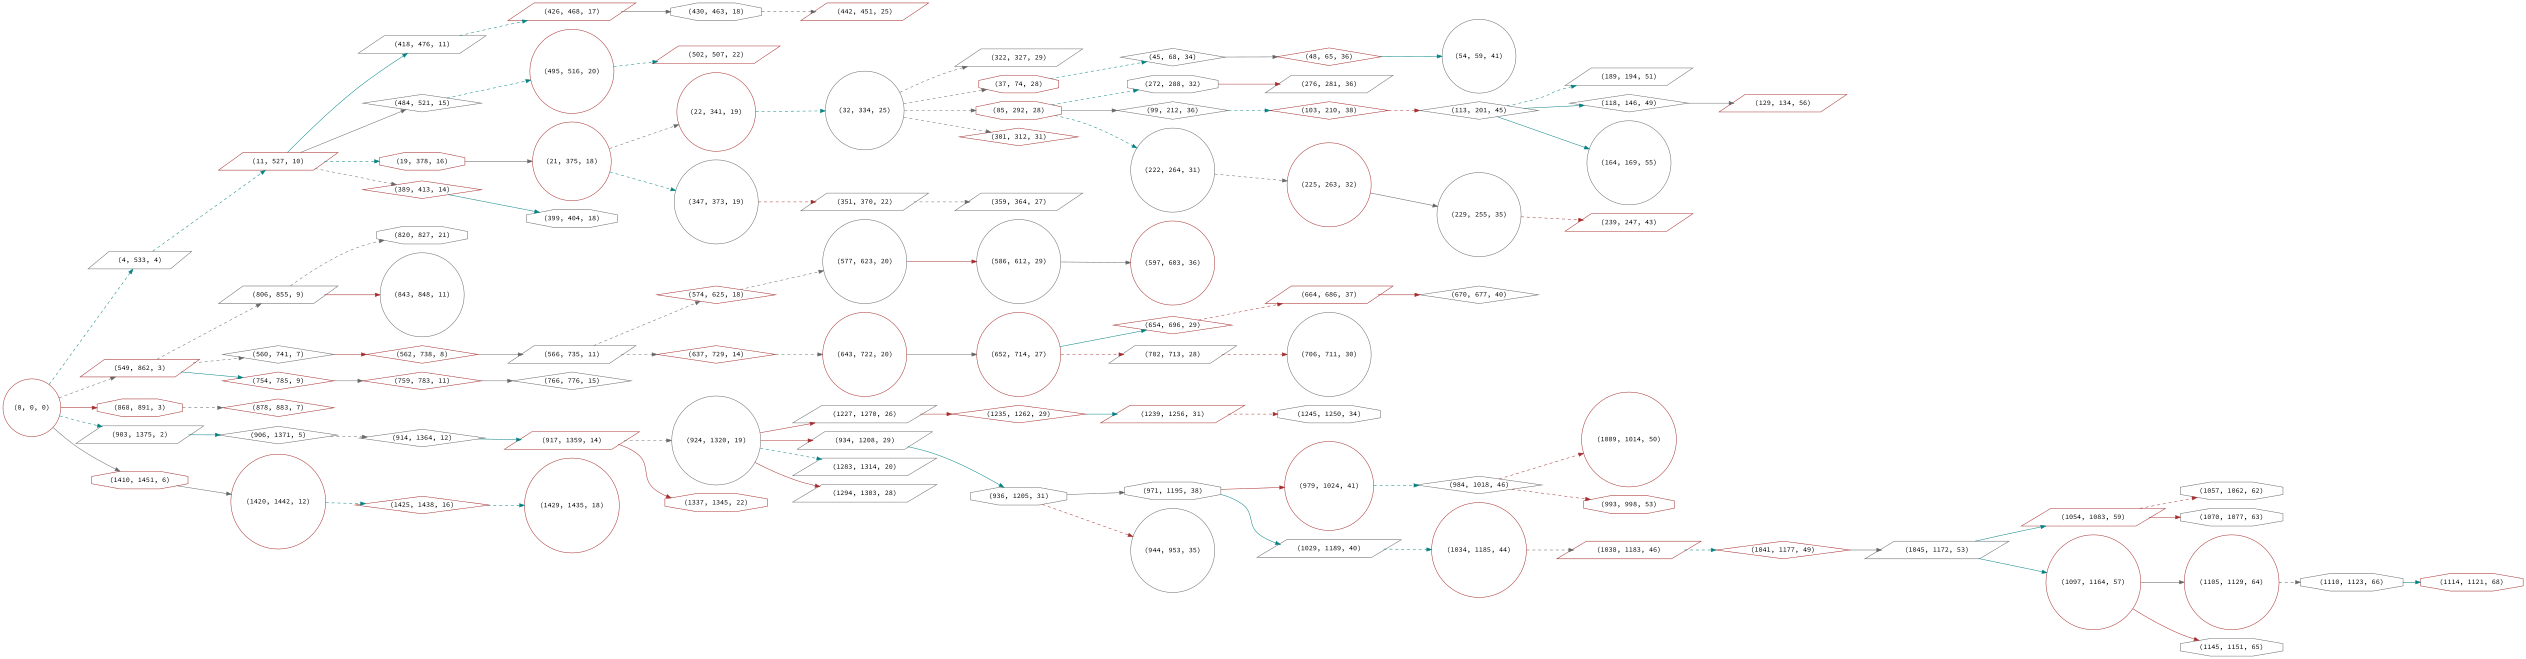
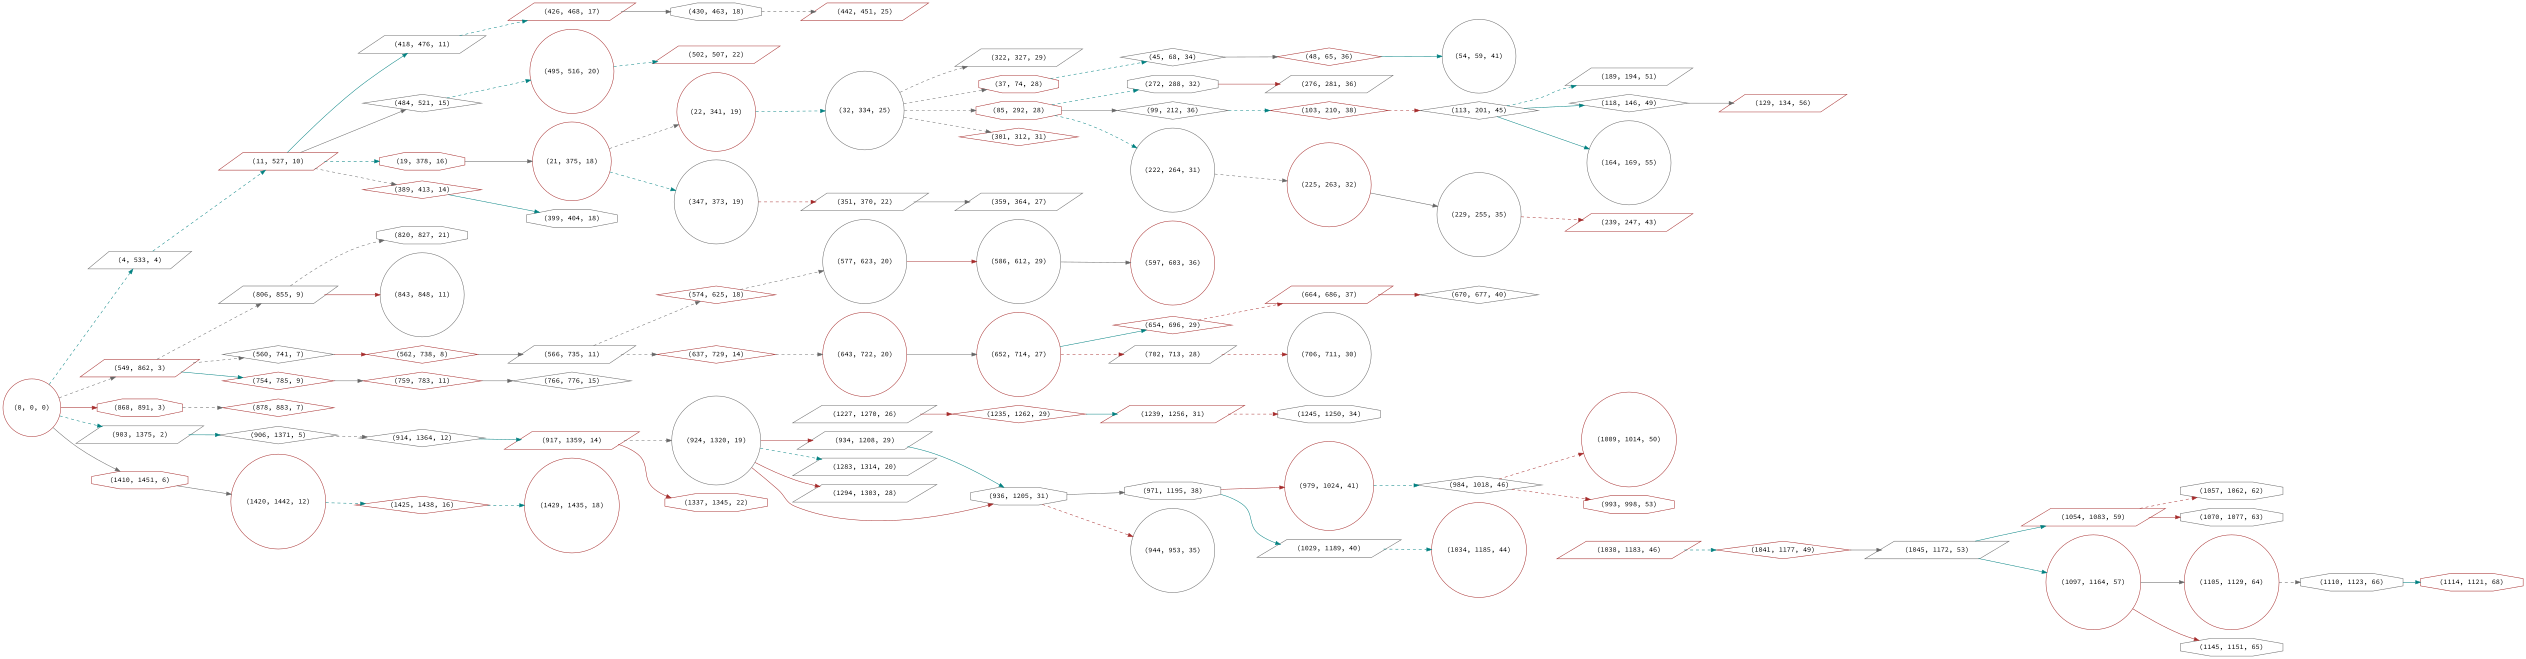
(939, 202) -> (939, 202)
(785, 428) -> (862, 520)
(1548, 550) -> none
